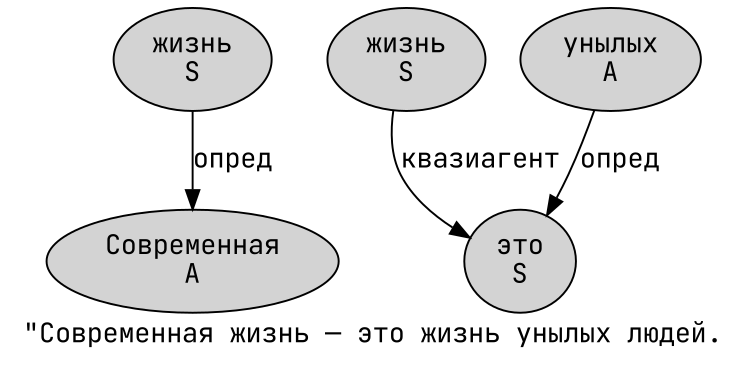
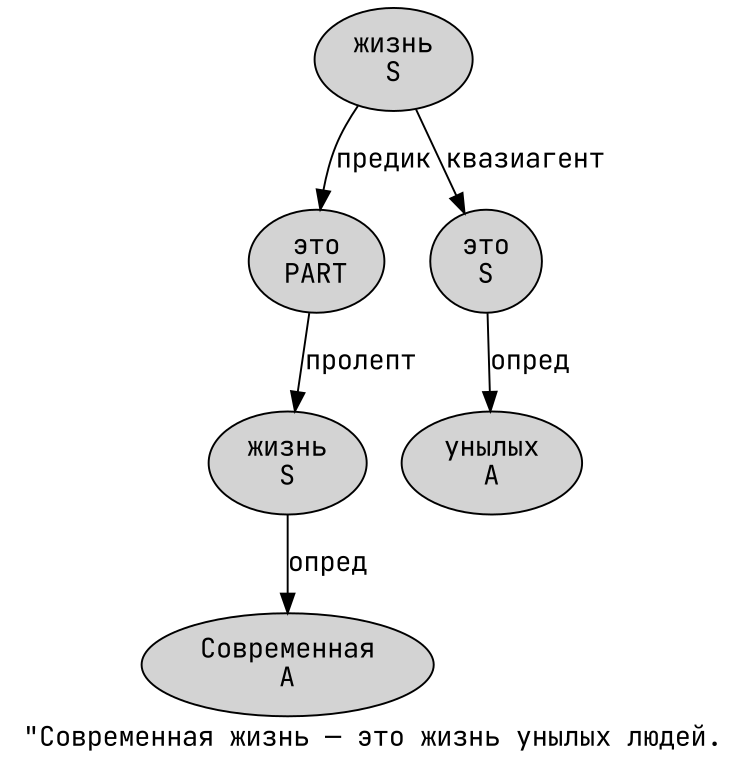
(577, 155) -> (489, 352)
none -> (317, 261)
